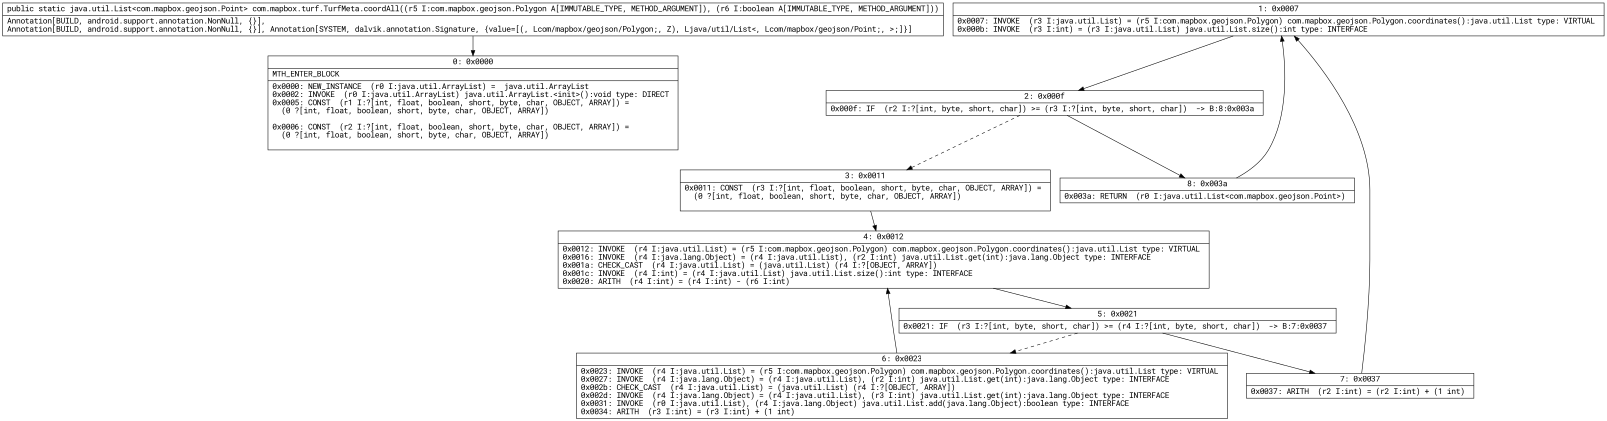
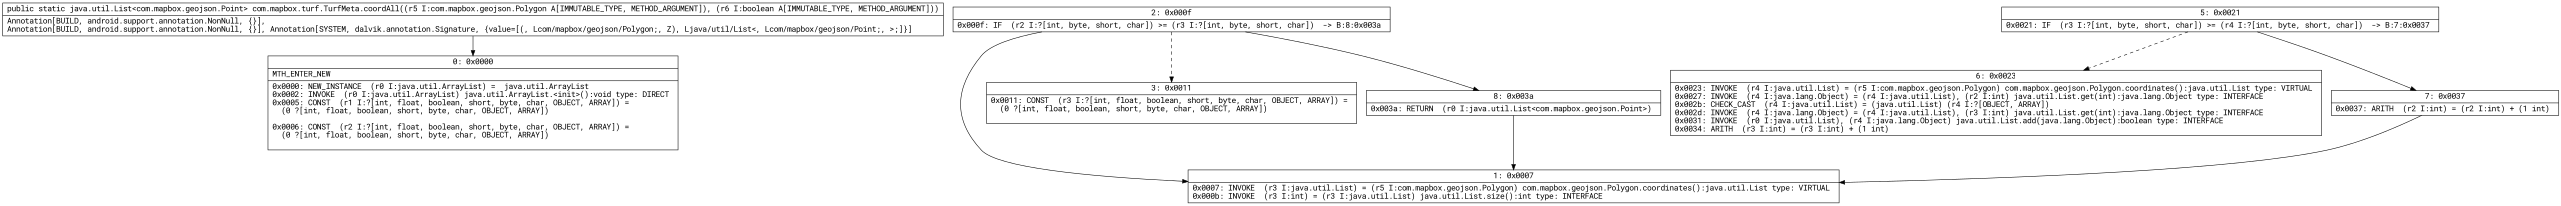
(1158, 62) -> (996, 158)
(306, 74) -> (301, 74)
(884, 260) -> none
